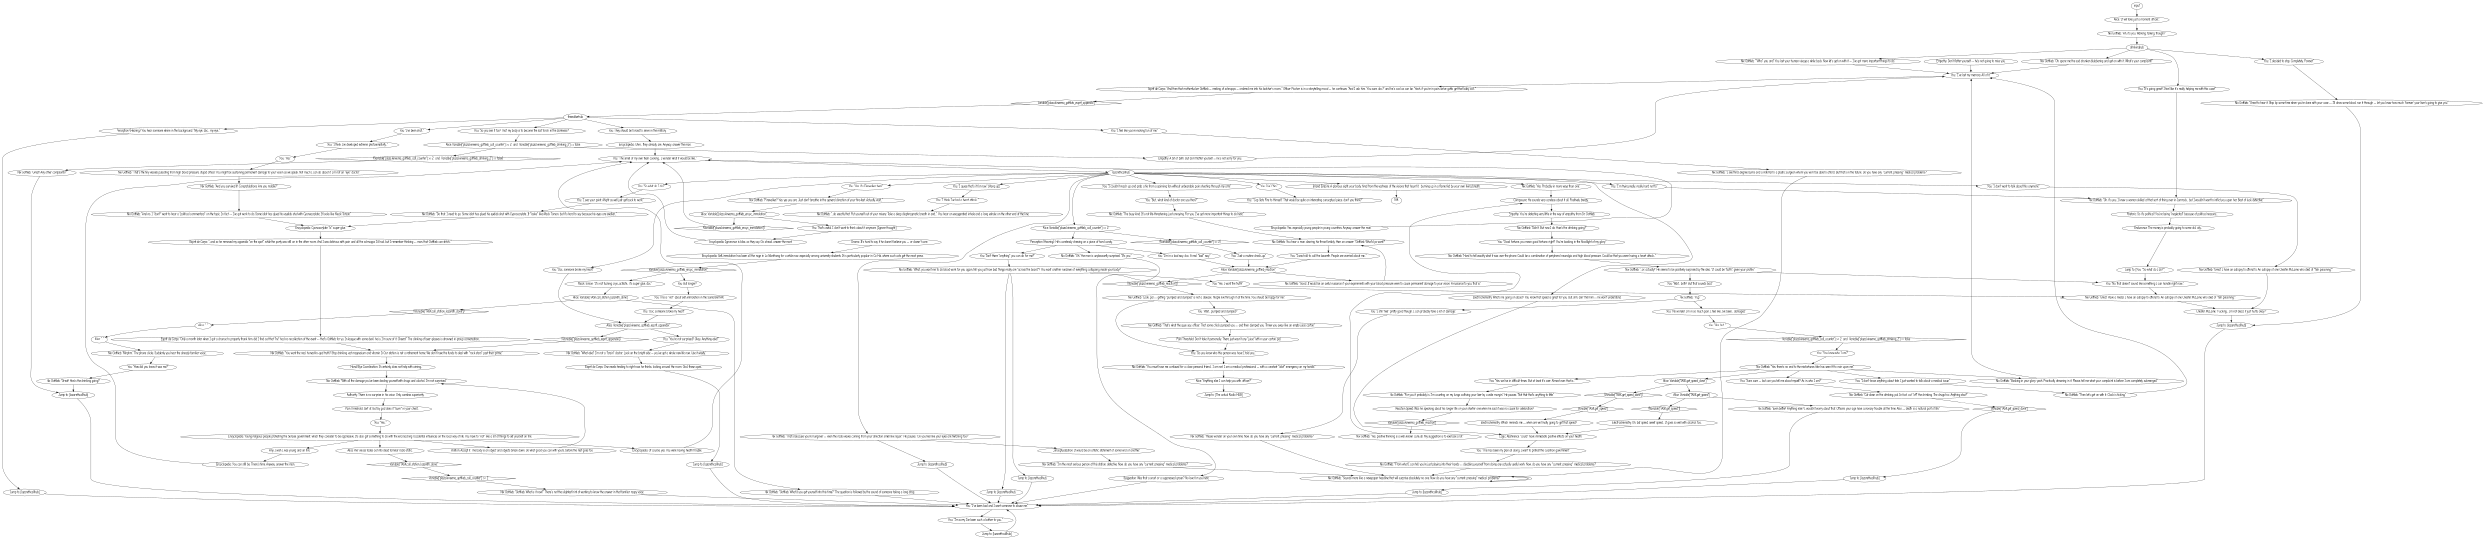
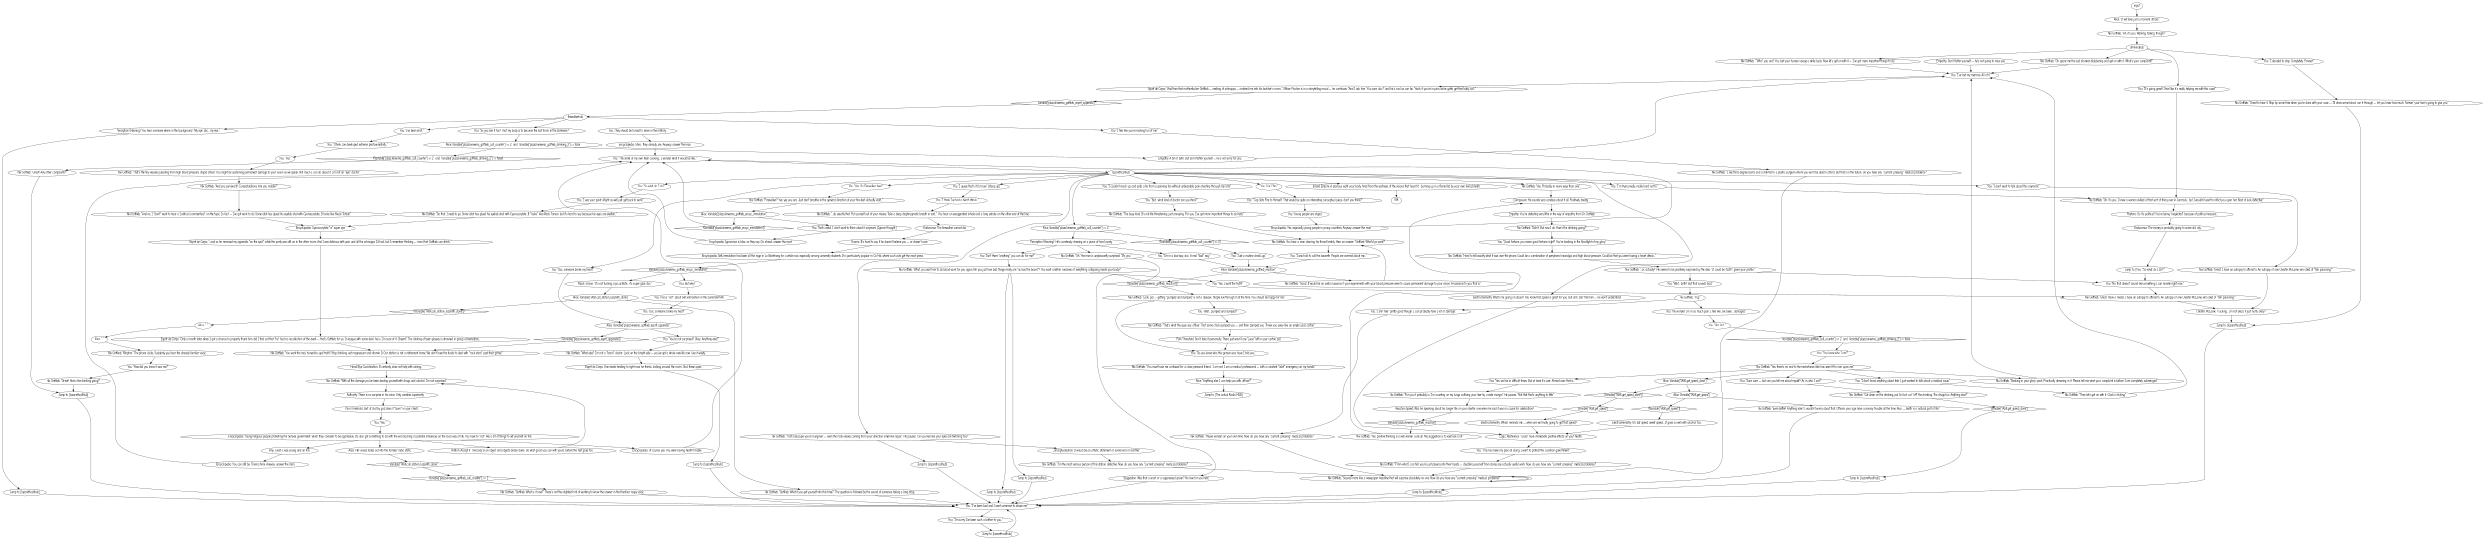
(603, 123) -> none
none -> (1305, 214)
(320, 228) -> (320, 228)
none -> (945, 228)
(687, 284) -> (687, 284)
(380, 451) -> (380, 451)
